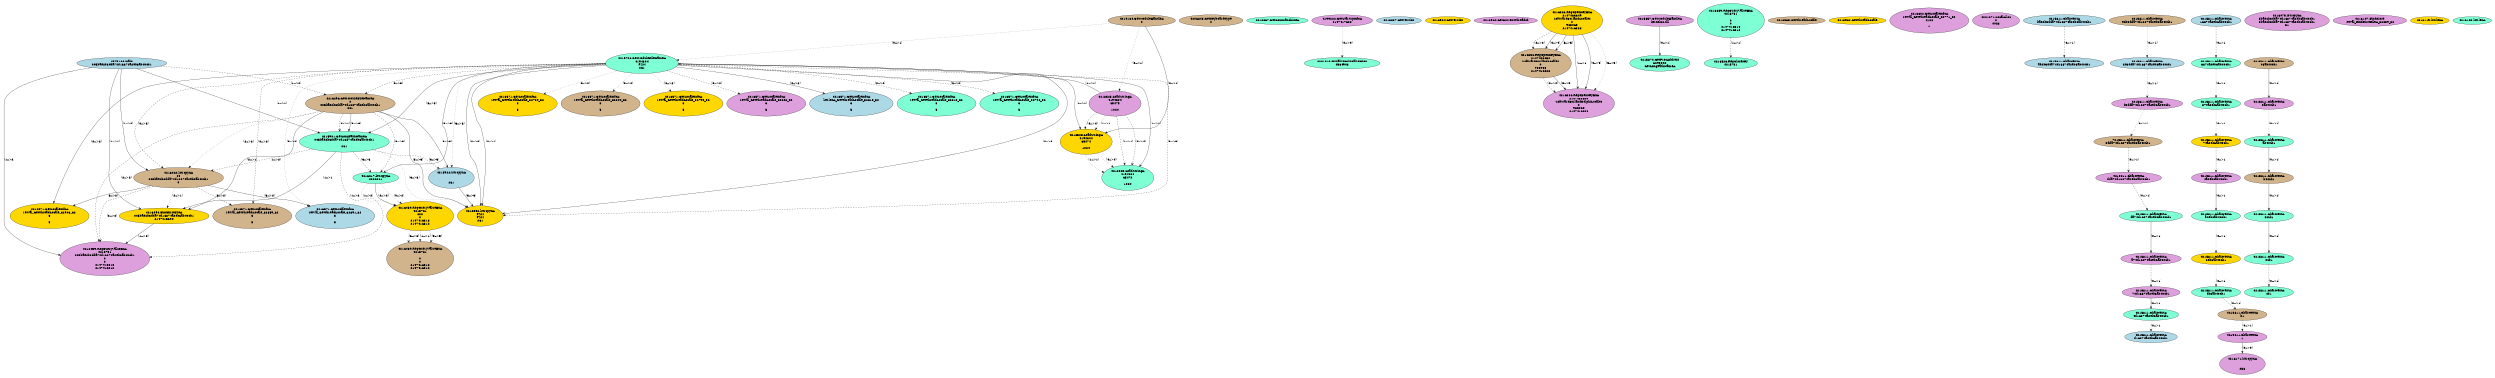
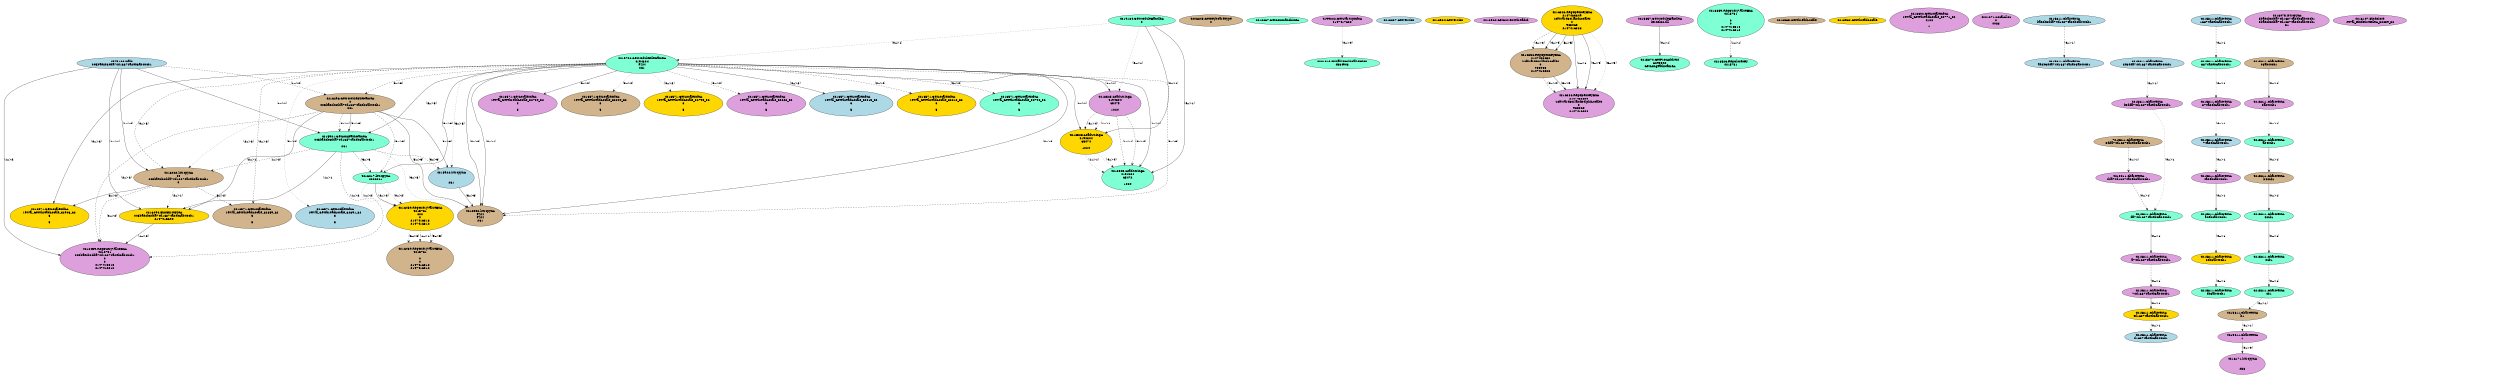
(1142, 21) -> (1142, 21)
(2147, 21) -> none
(2430, 21) -> none
(2472, 21) -> none
(892, 69) -> (896, 69)
(581, 82) -> (581, 82)
none -> (1184, 100)
(518, 104) -> (518, 104)
(851, 104) -> (851, 104)
(937, 104) -> (937, 104)
(2216, 104) -> (2216, 104)
(2138, 122) -> (2165, 158)
(2216, 142) -> (2216, 142)
(258, 196) -> none
(480, 216) -> (480, 216)
(2228, 303) -> (2256, 303)
(2151, 315) -> (2151, 315)
